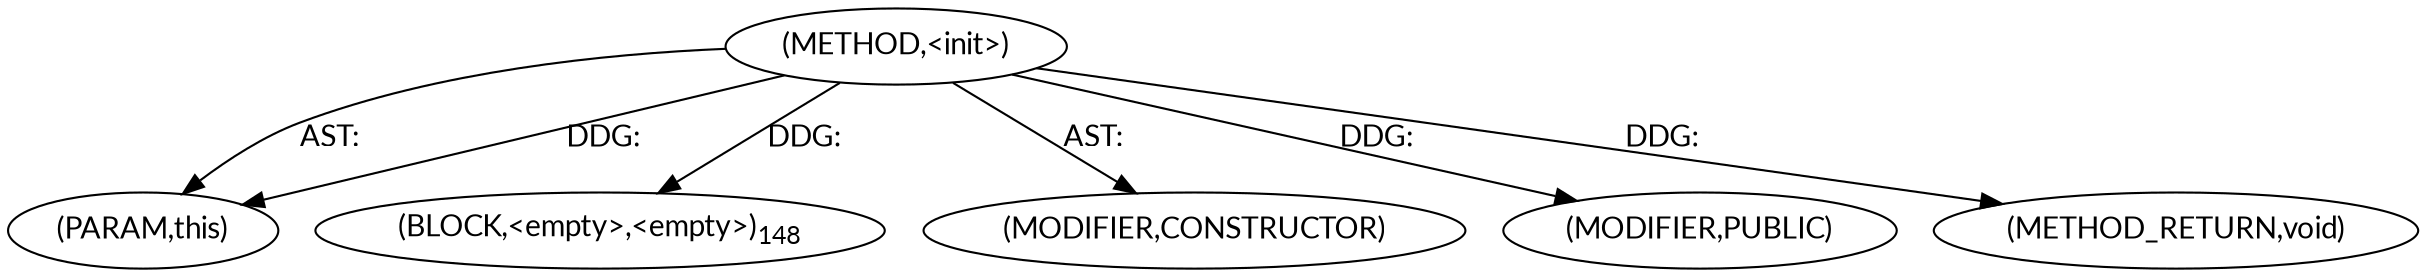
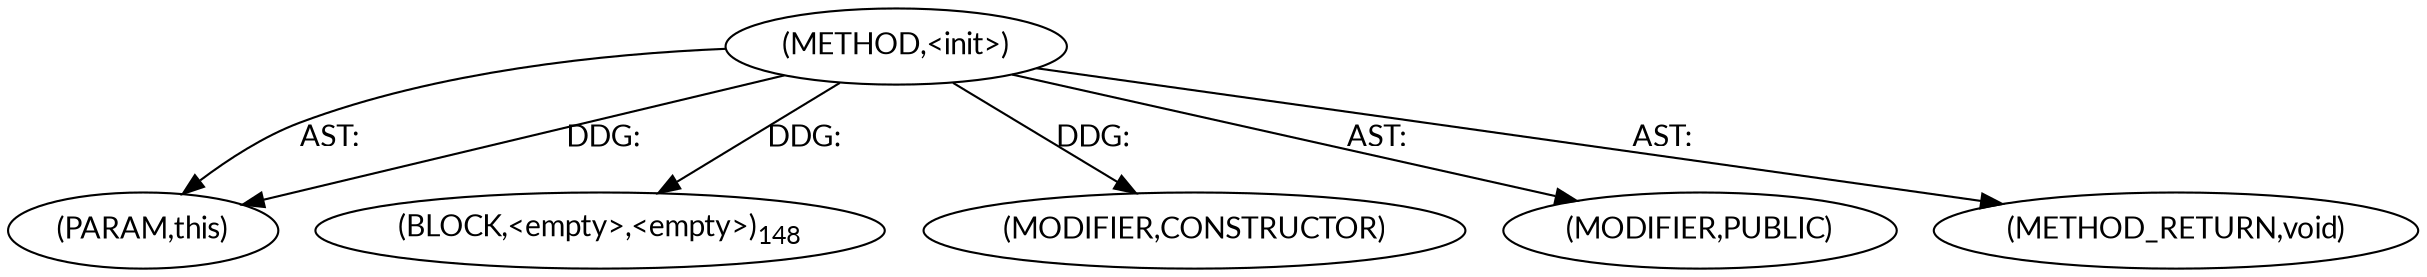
(1098, 139) -> (1098, 139)
(1382, 139) -> (1382, 139)
(1667, 139) -> (1667, 139)
